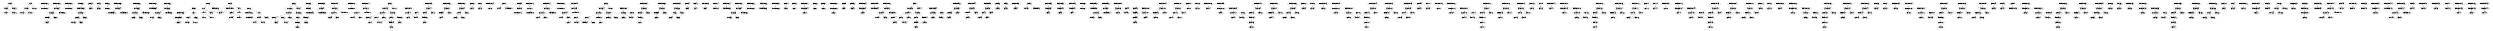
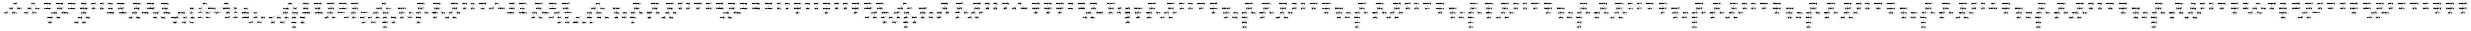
(2213, 4) -> (2193, 4)
(1509, 13) -> none
